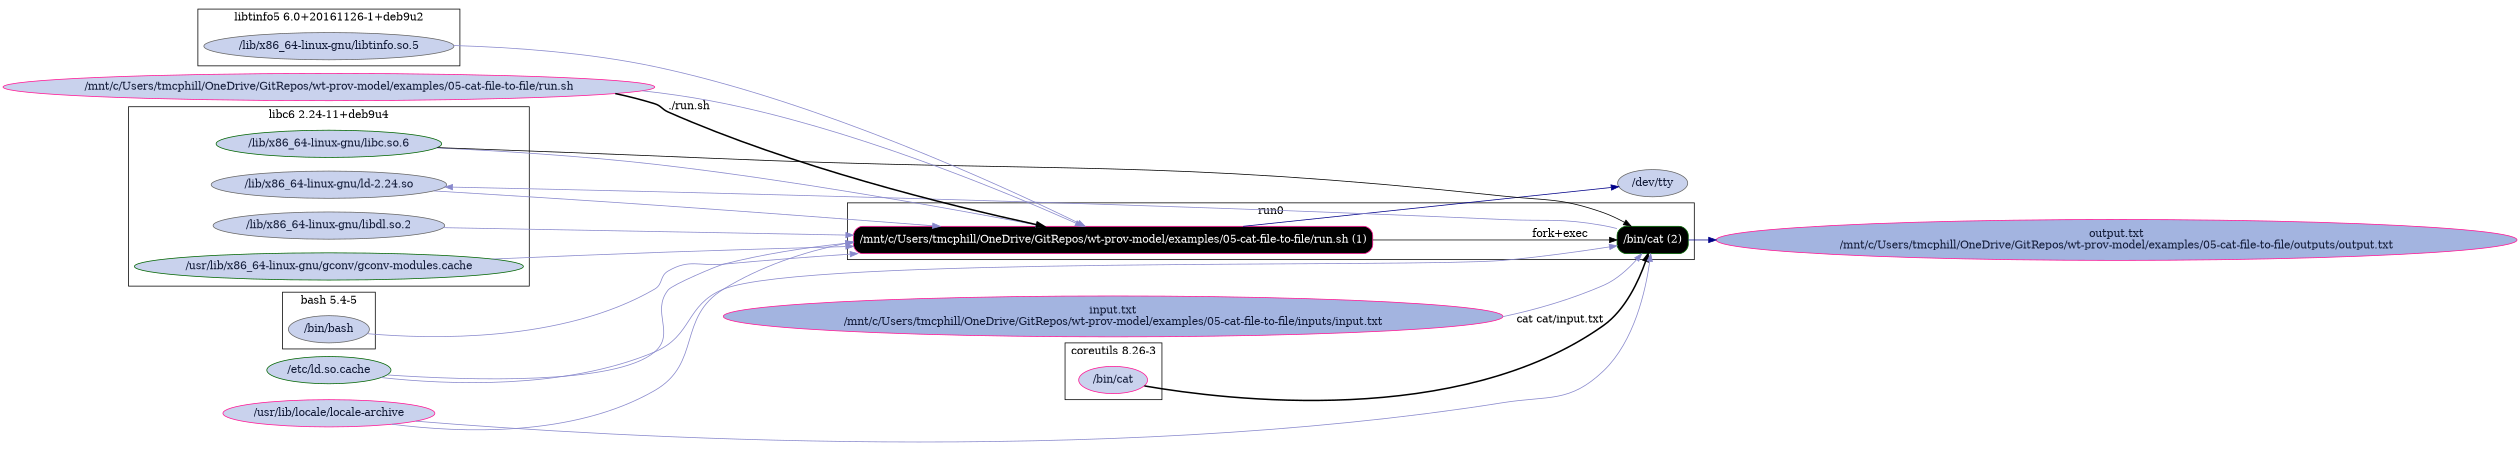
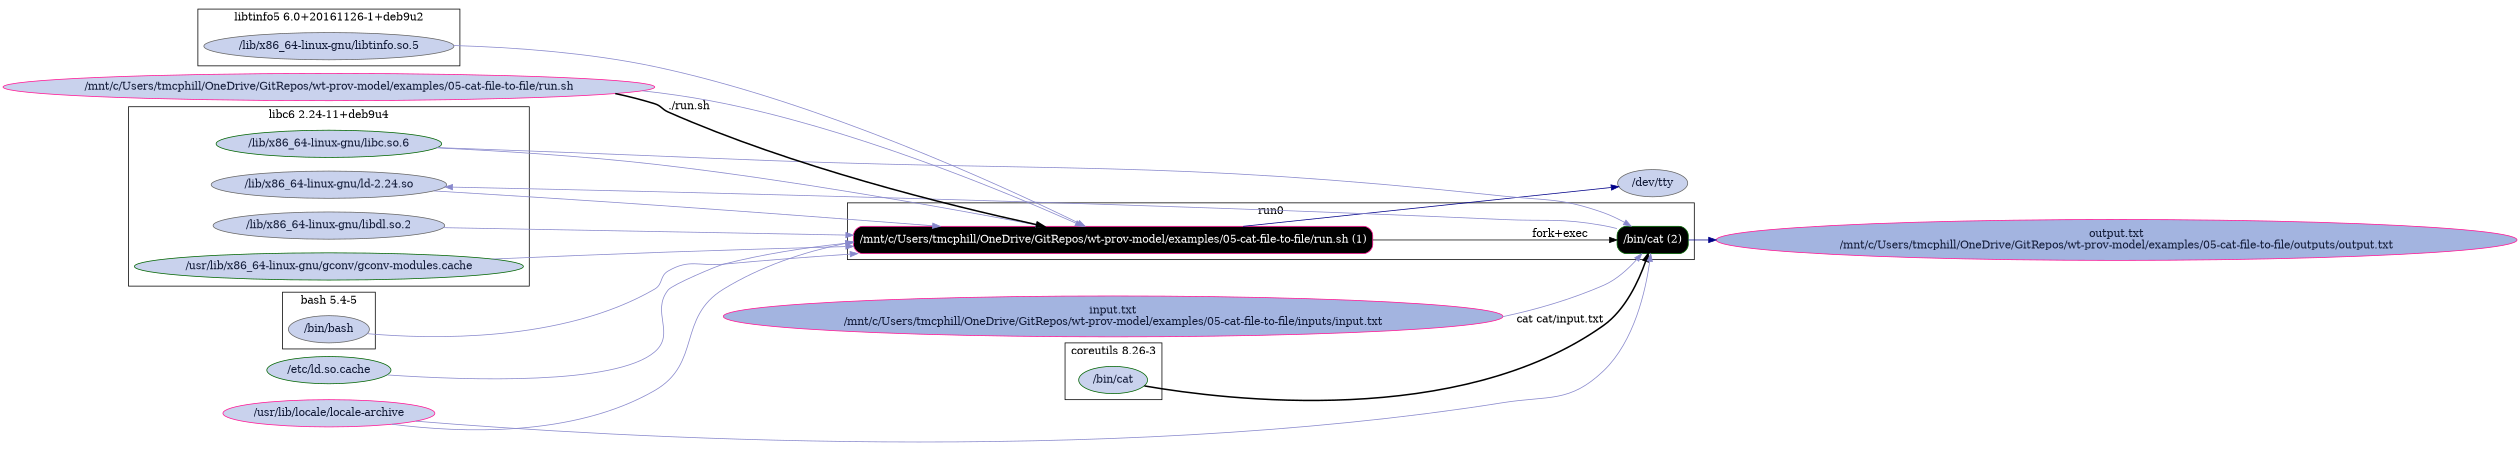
(1033, 167) -> (1033, 167)
(980, 268) -> none
(1113, 380) -> (1113, 380)
